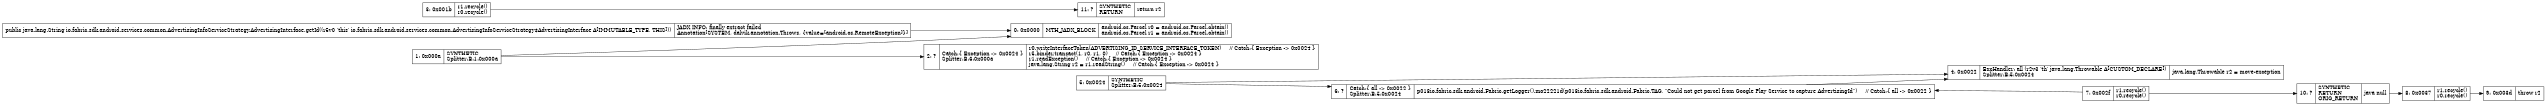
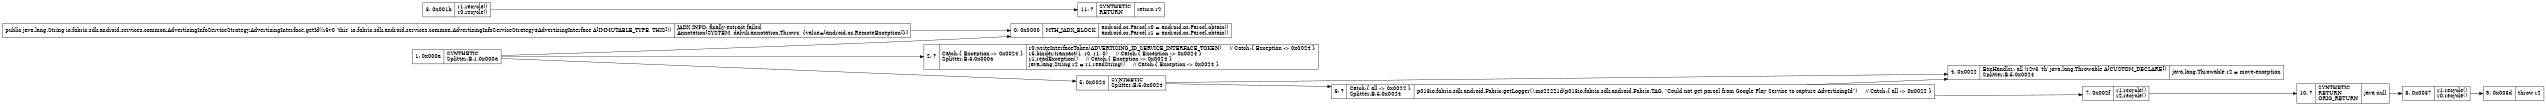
none -> (787, 70)
(2011, 91) -> (2007, 95)
(2131, 96) -> (2131, 96)
